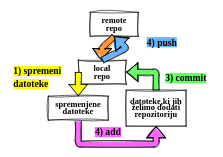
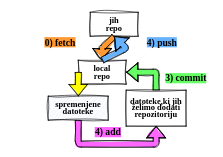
(114, 24) -> (114, 24)
none -> (60, 42)
(42, 78) -> none
(78, 108) -> (78, 108)
